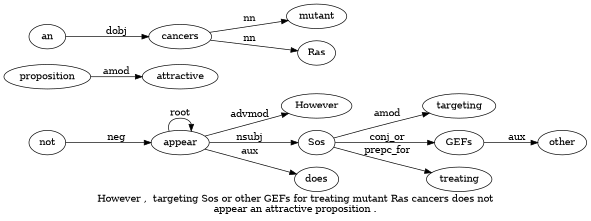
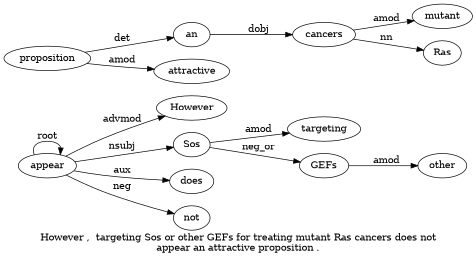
(250, 19) -> (386, 19)
none -> (126, 45)
(387, 138) -> (259, 147)
(517, 138) -> (386, 161)
(105, 143) -> (116, 196)
(459, 179) -> none
